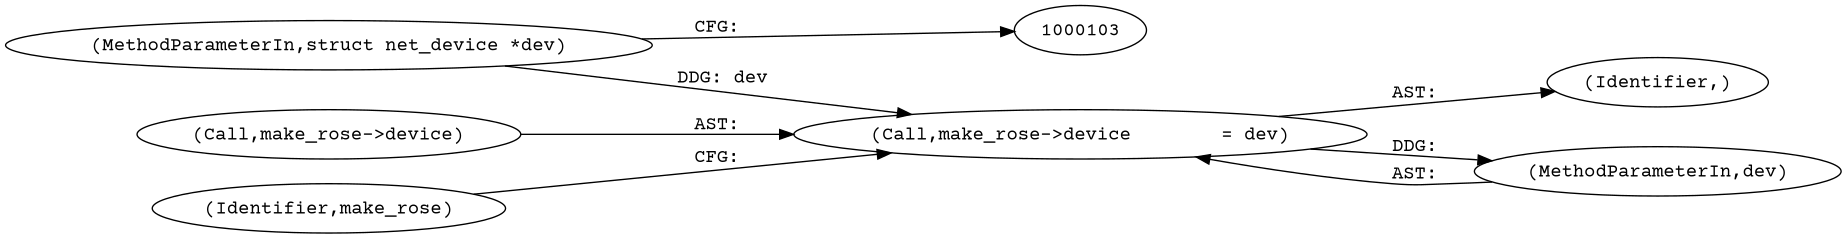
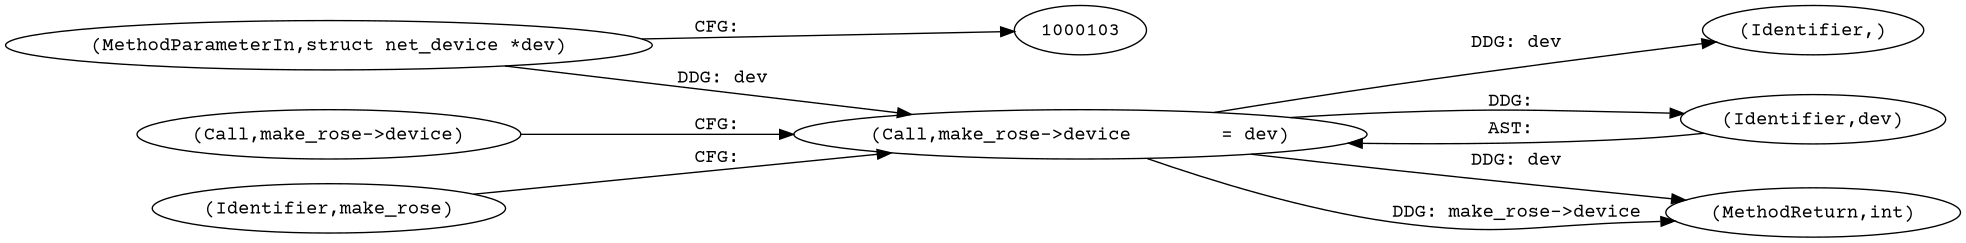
(1421, 93) -> (1517, 42)
(723, 124) -> (723, 124)
(1658, 171) -> (1813, 119)
none -> (1813, 212)
